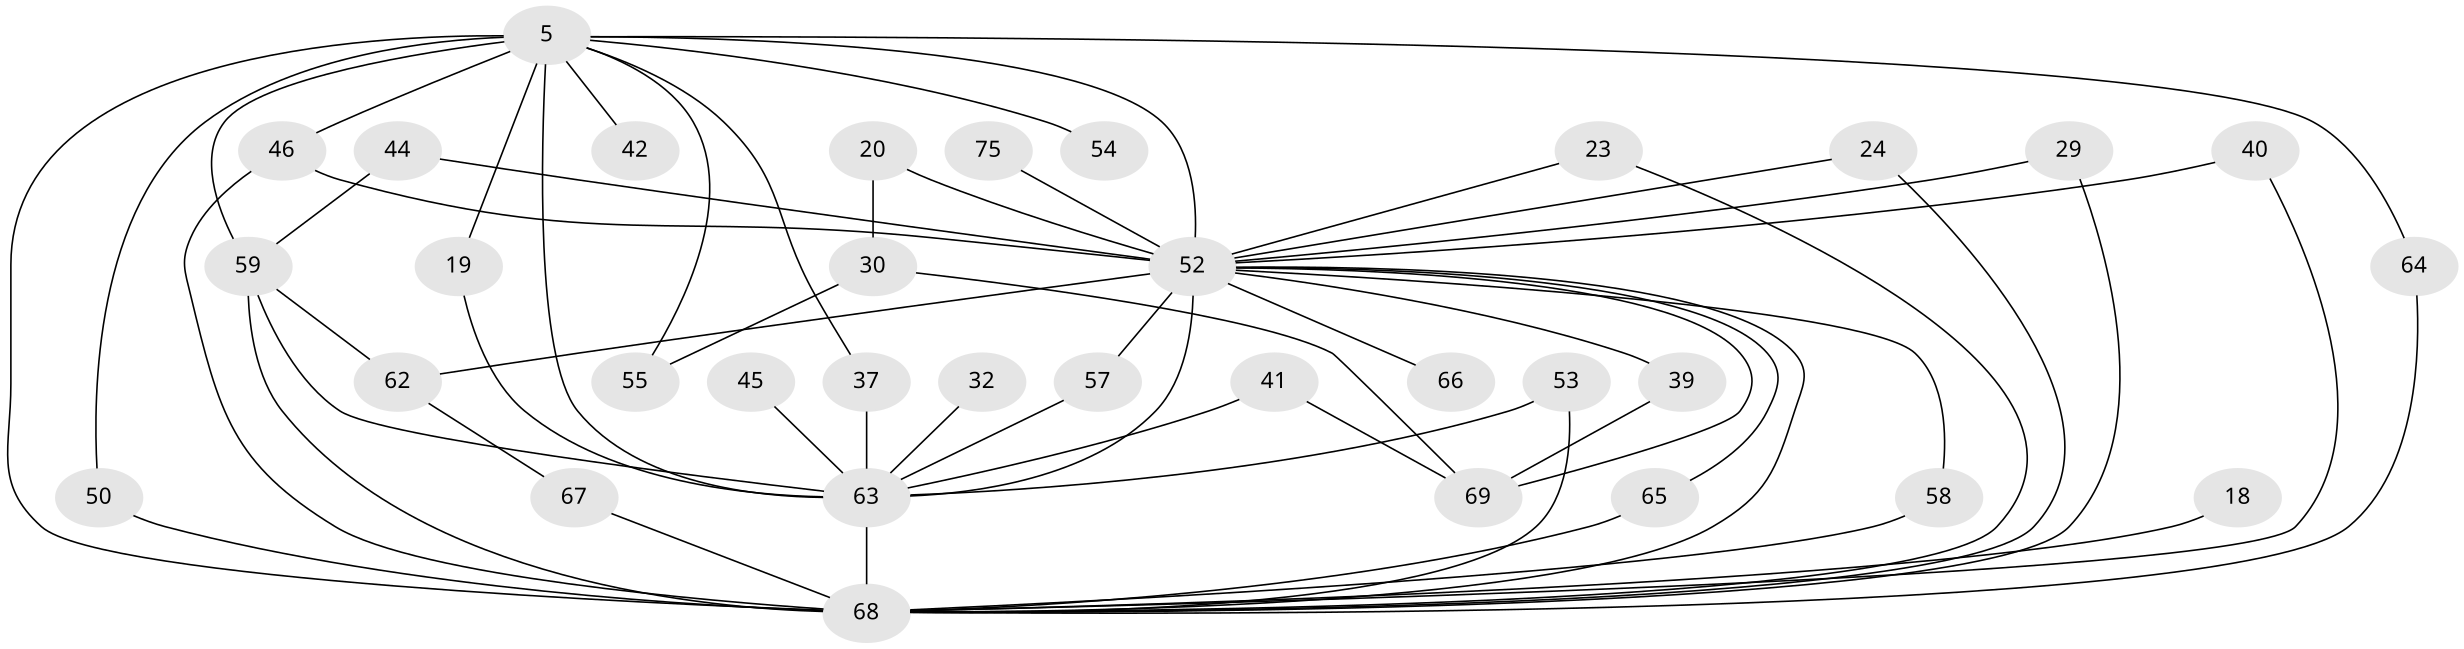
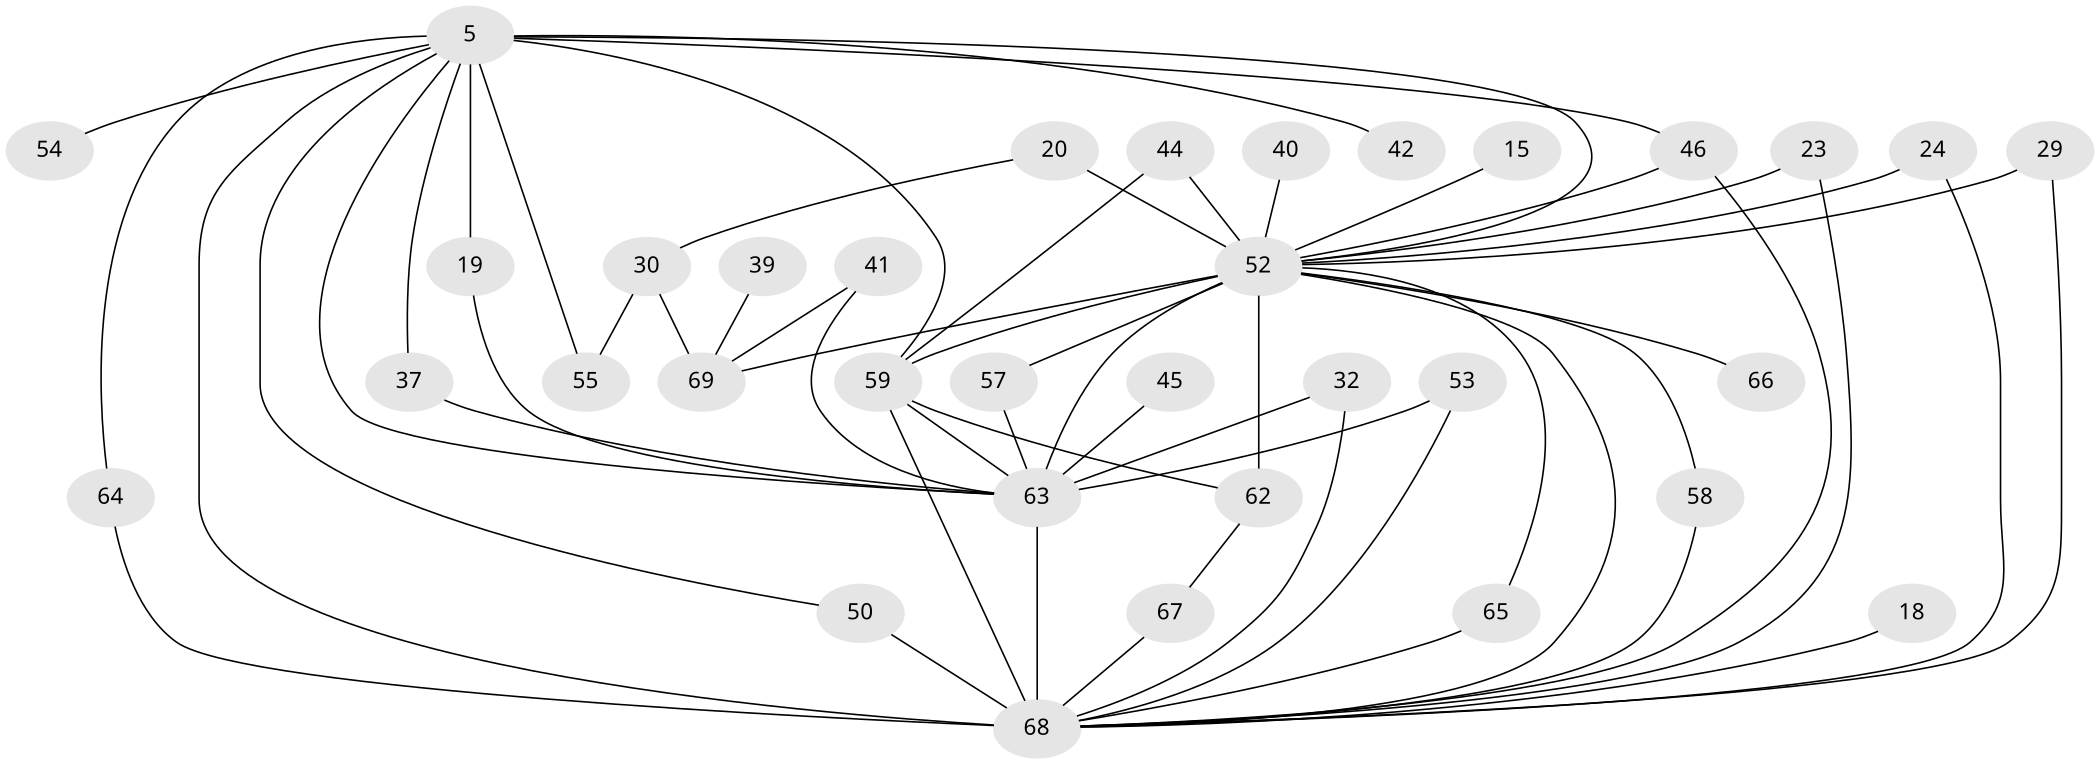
(989, 151) -> (1517, 151)
(1445, 307) -> (1048, 318)
(2009, 567) -> (1265, 610)
